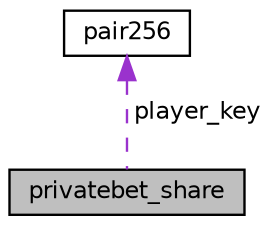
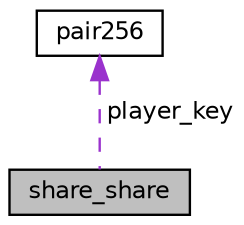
(127, 192) -> (100, 192)
